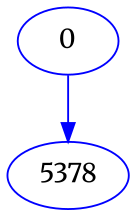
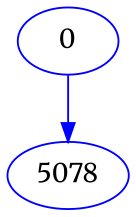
(68, 175) -> (68, 175)
